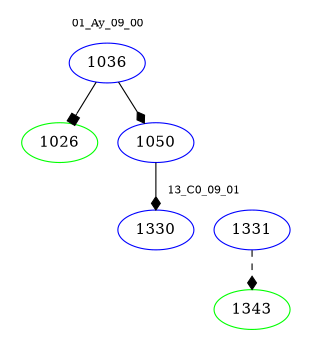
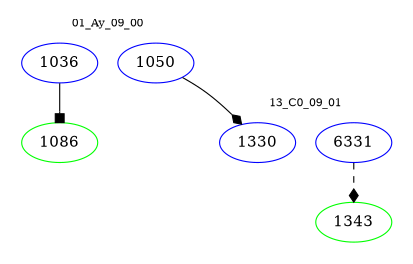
(128, 97) -> none
(60, 143) -> (60, 143)
(252, 230) -> (354, 143)
